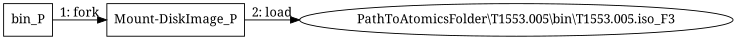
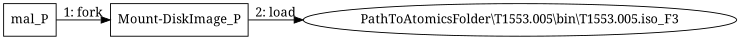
(28, 20) -> (30, 20)
